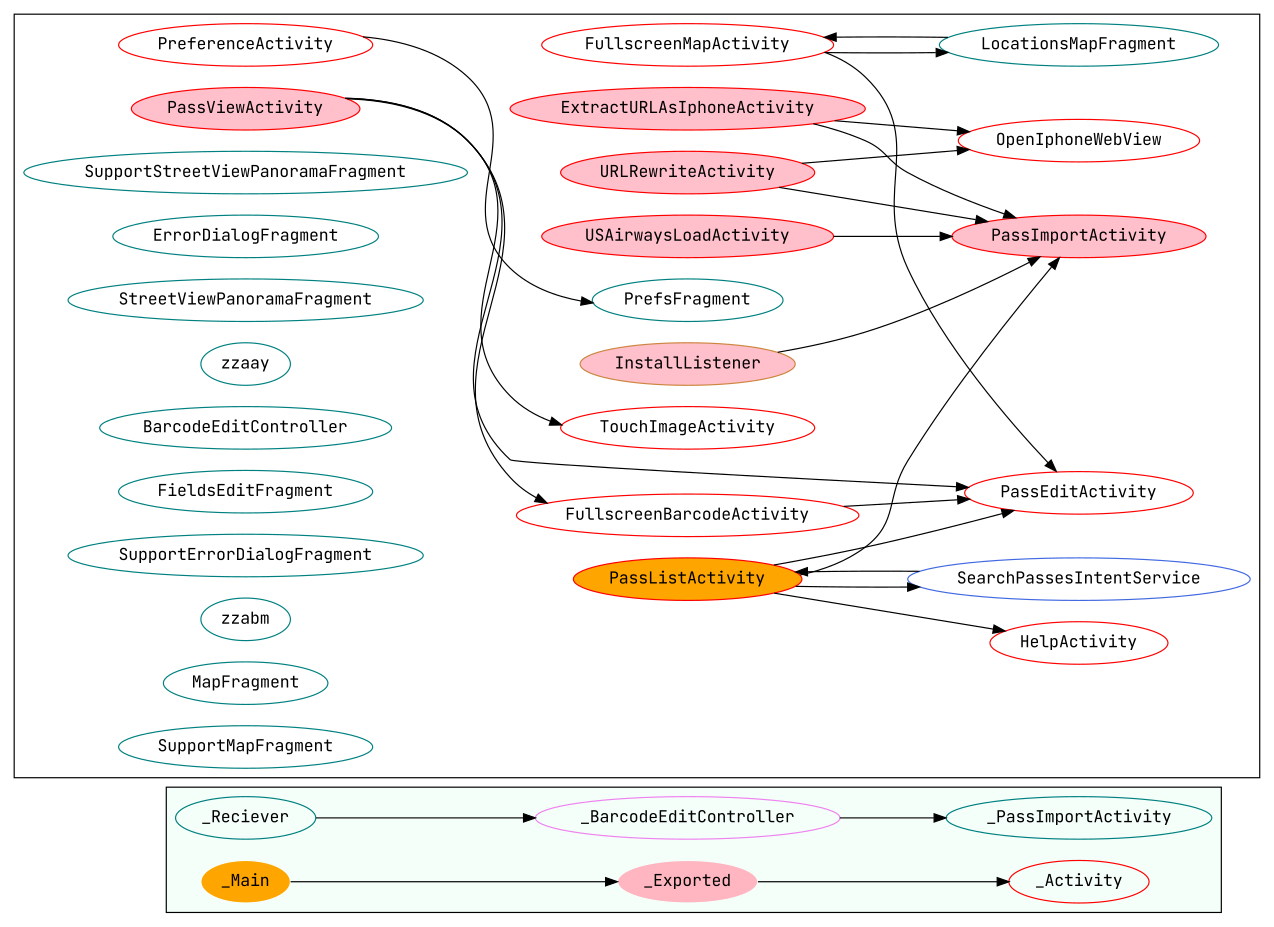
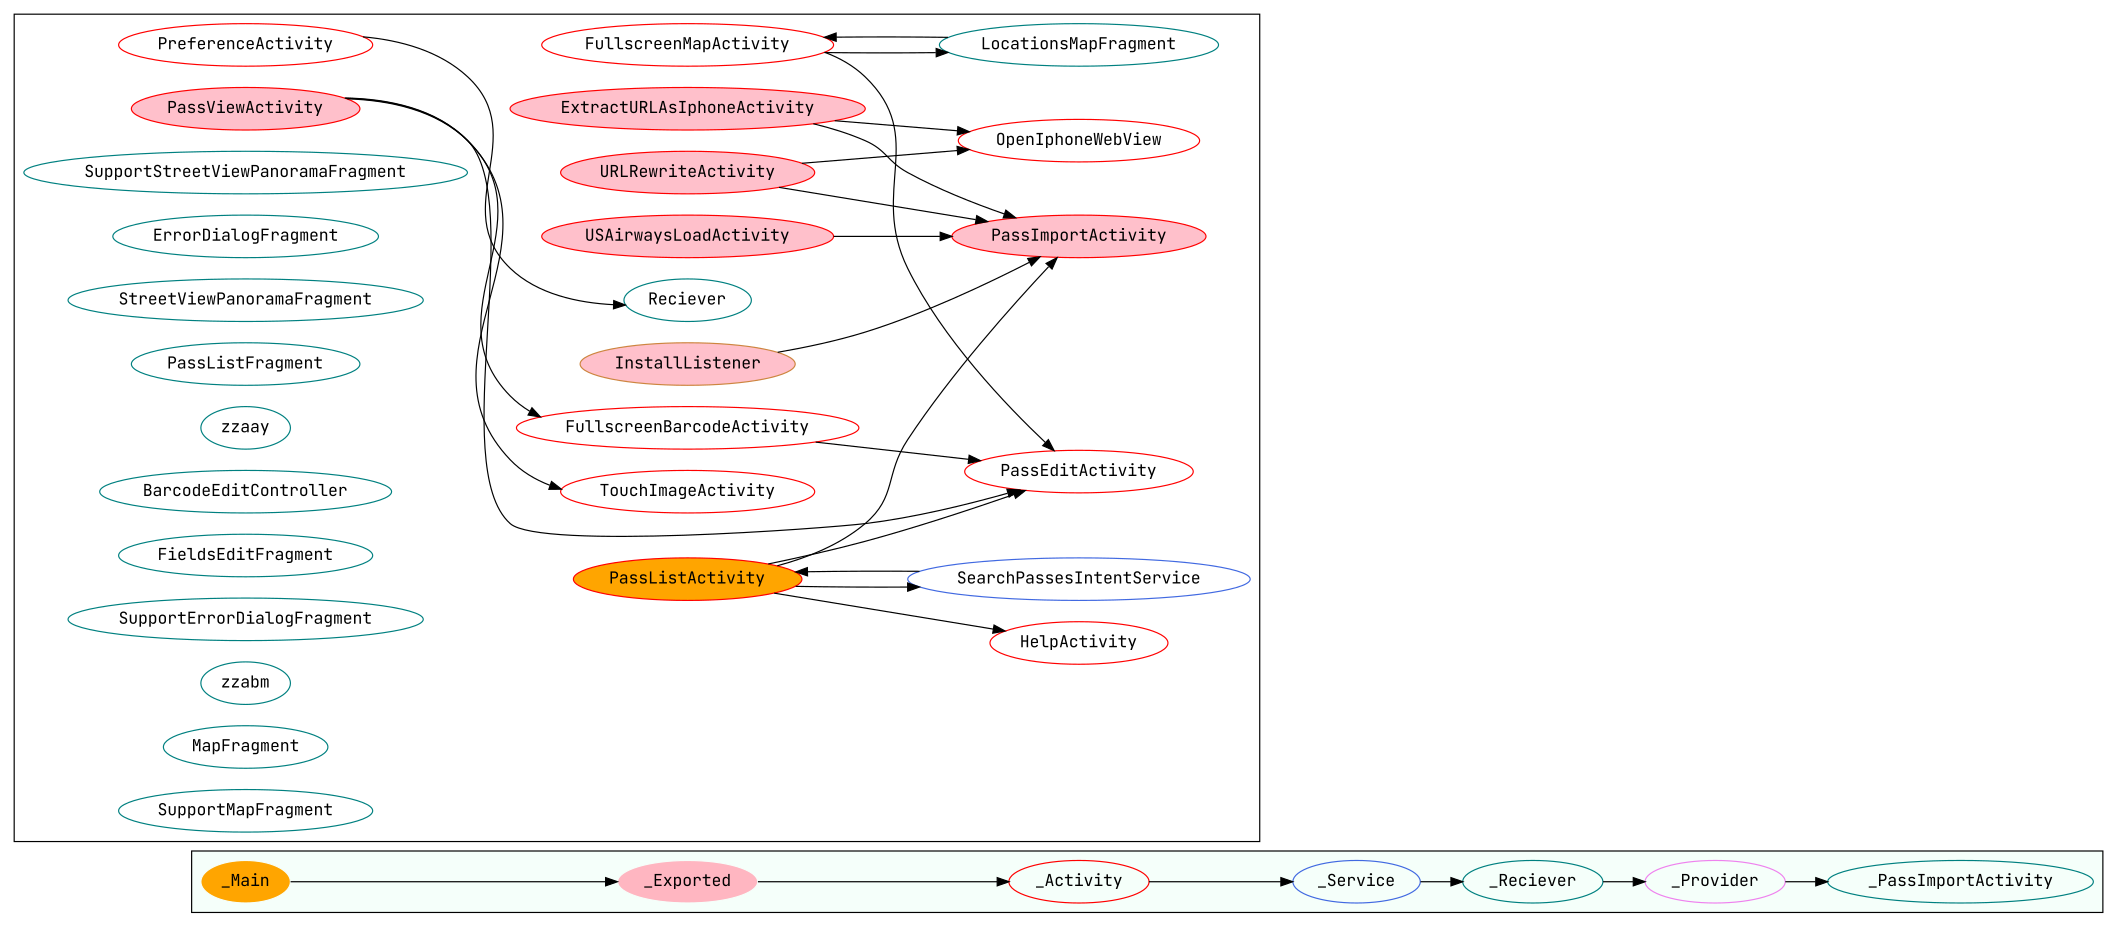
(688, 300) -> (688, 300)
none -> (246, 364)
(688, 818) -> (1715, 882)
none -> (1357, 882)
